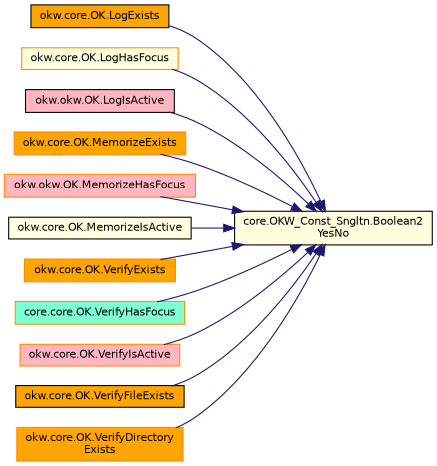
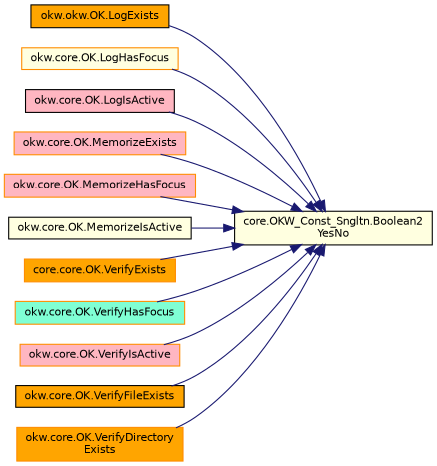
(100, 16) -> (100, 16)
(100, 101) -> (100, 101)
(100, 143) -> (100, 143)
(100, 186) -> (100, 186)
(100, 270) -> (100, 270)
(100, 313) -> (100, 313)
